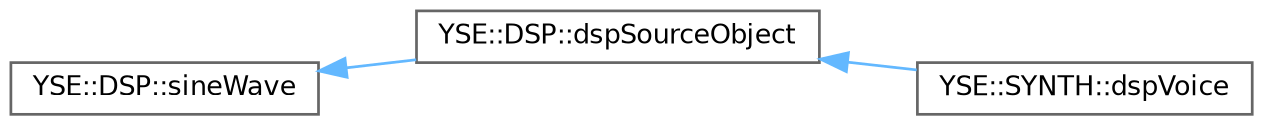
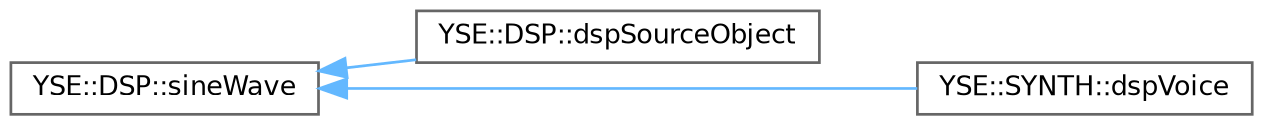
(882, 66) -> (632, 88)
